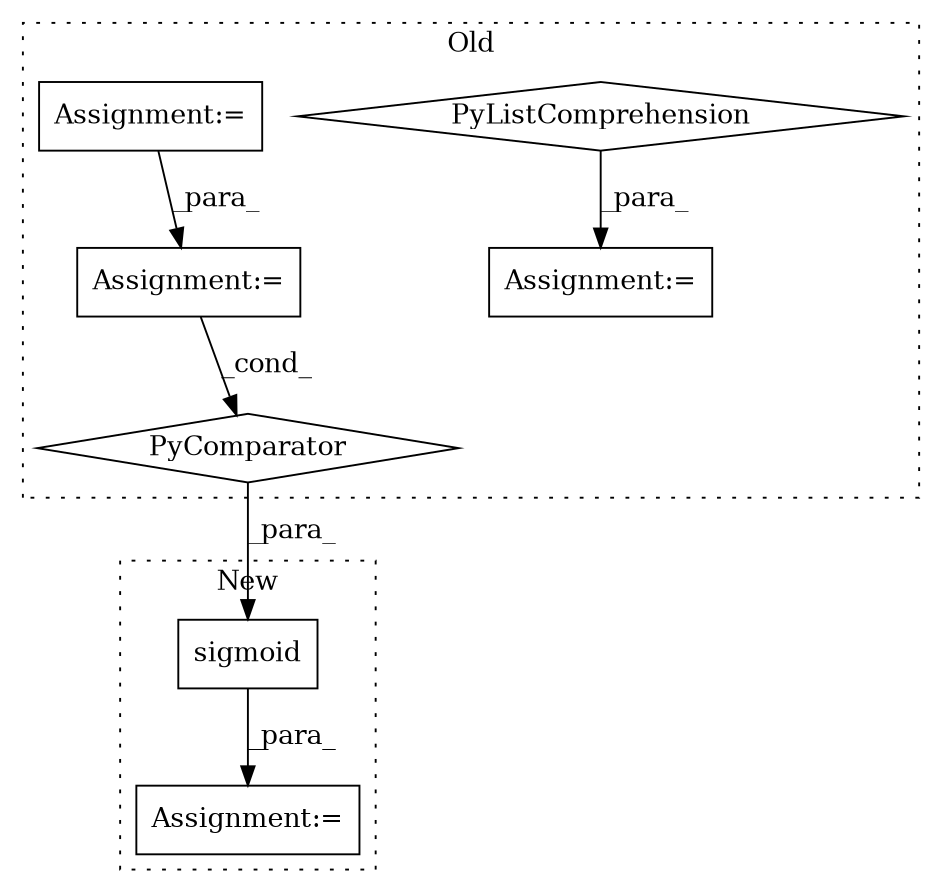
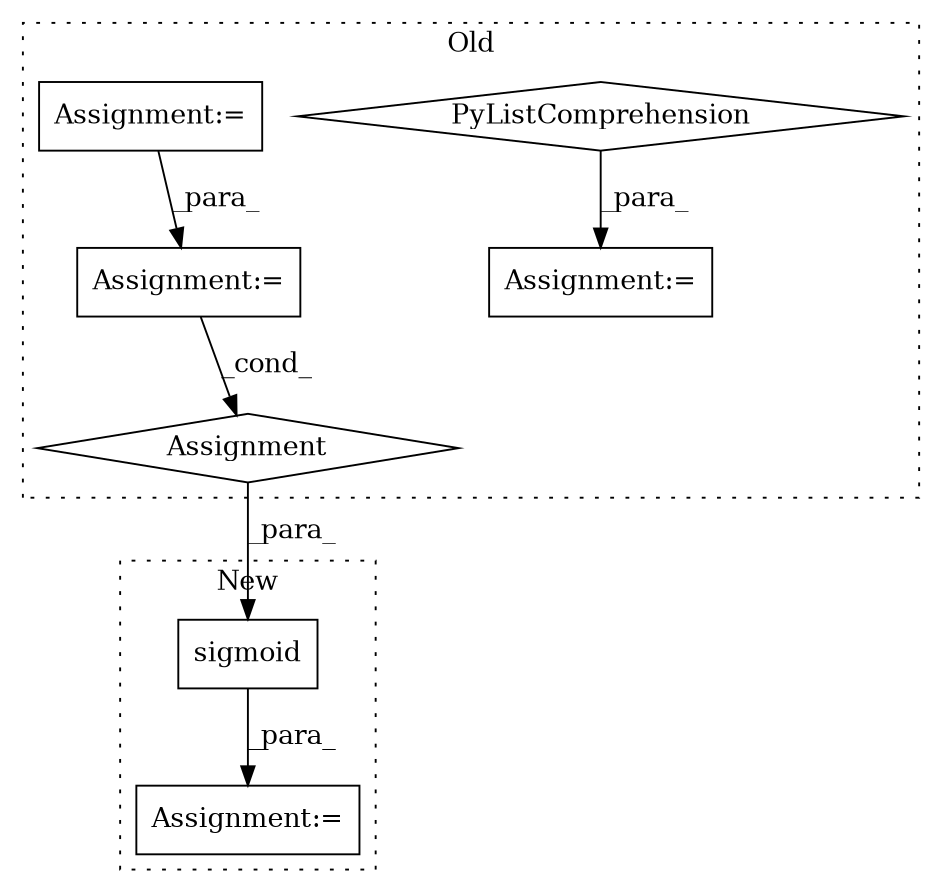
(248, 448) -> (248, 448)
